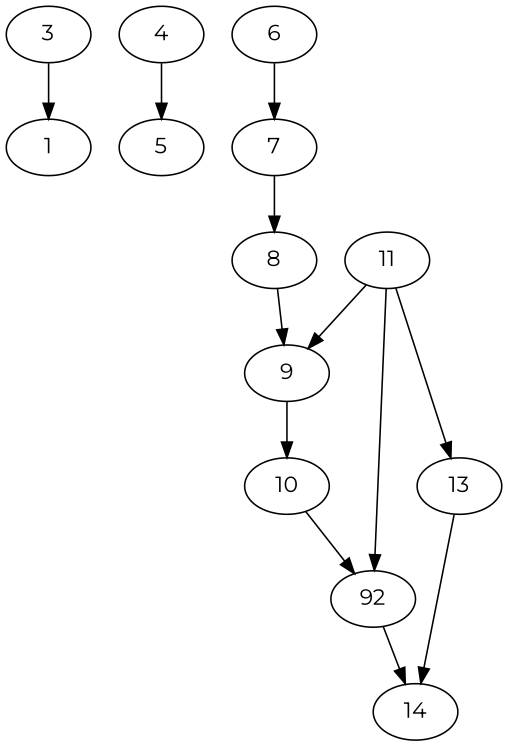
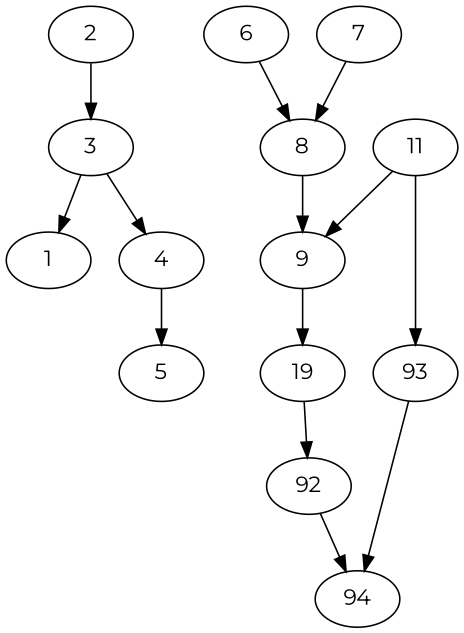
none -> (91, 34)
(274, 83) -> (271, 84)
none -> (122, 197)
(381, 422) -> none
(287, 486) -> (303, 373)
(459, 486) -> (416, 373)
(416, 712) -> (358, 599)
